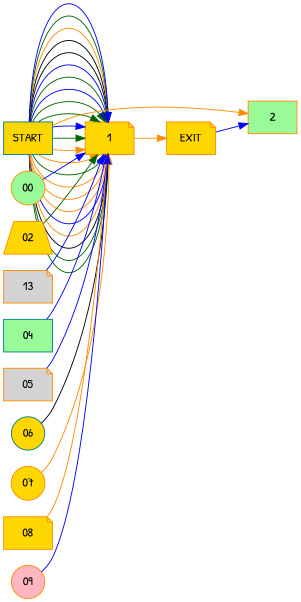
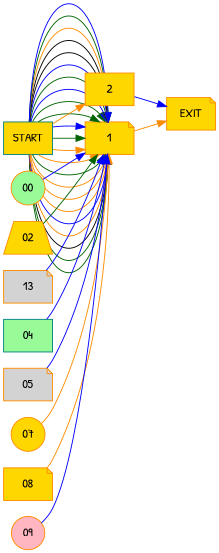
(273, 117) -> (110, 89)
(228, 129) -> (146, 100)
(28, 433) -> none
